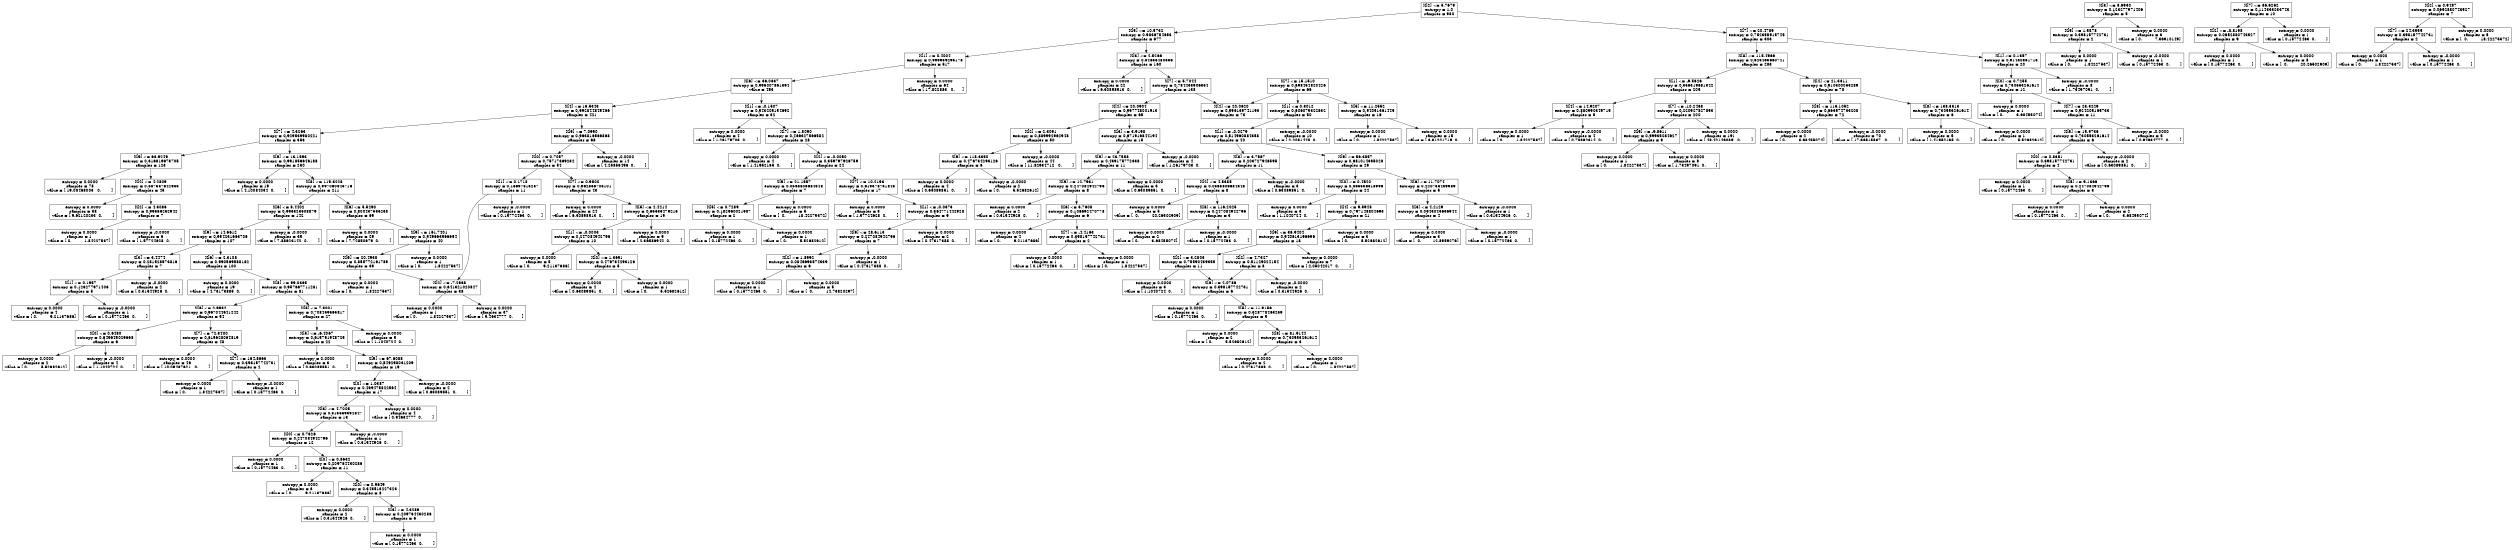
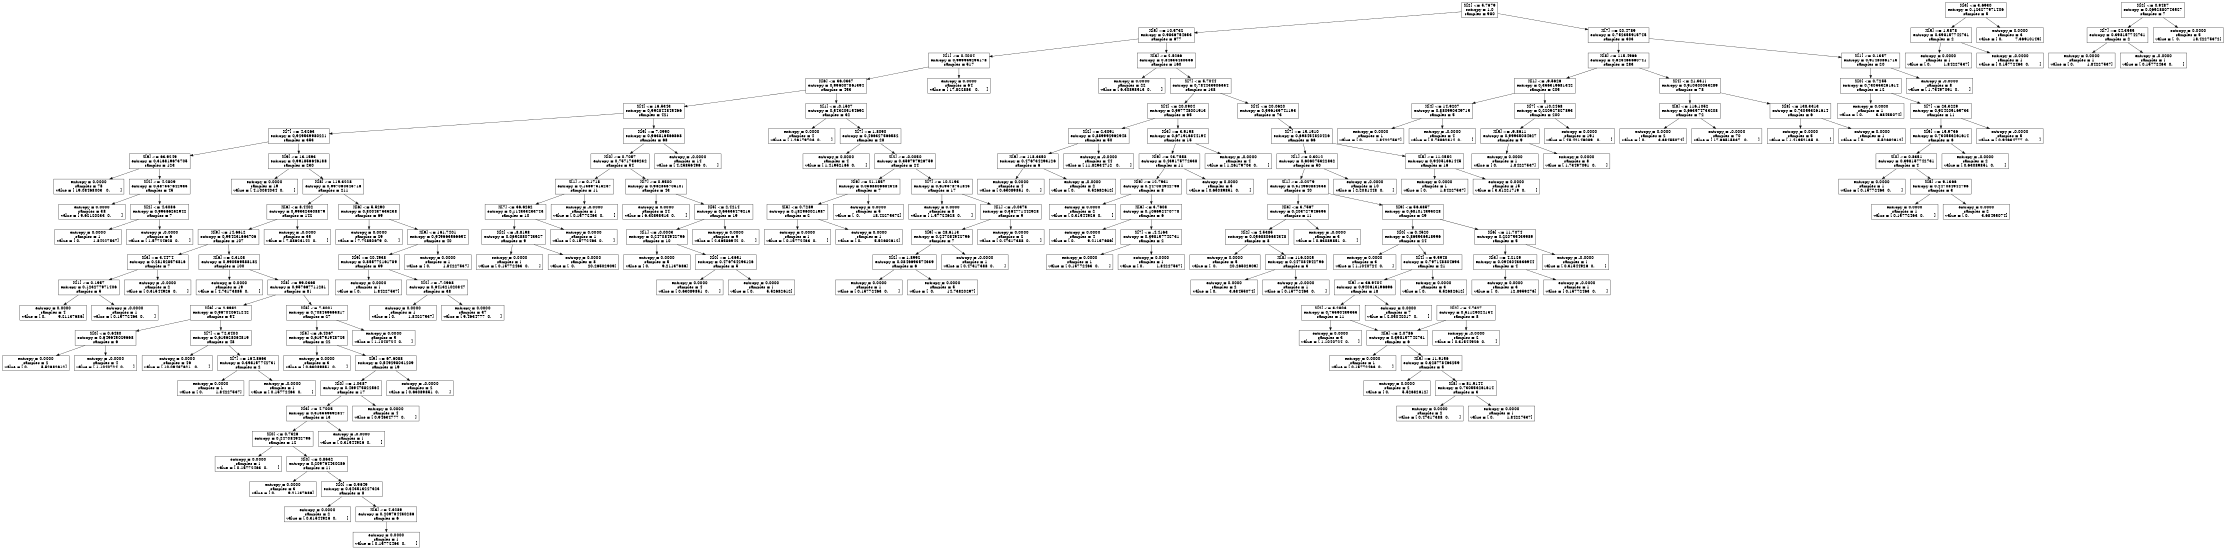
(761, 86) -> (836, 86)
(1266, 98) -> (1284, 123)
(468, 233) -> (551, 199)
(211, 313) -> (221, 313)
